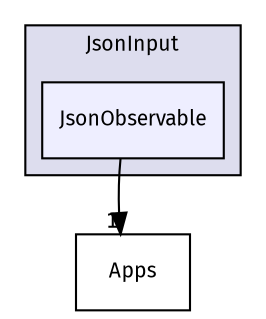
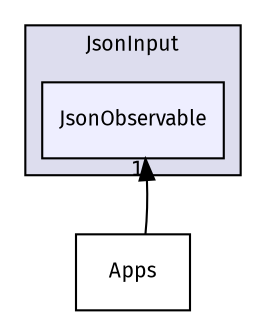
(119, 189) -> (147, 207)
